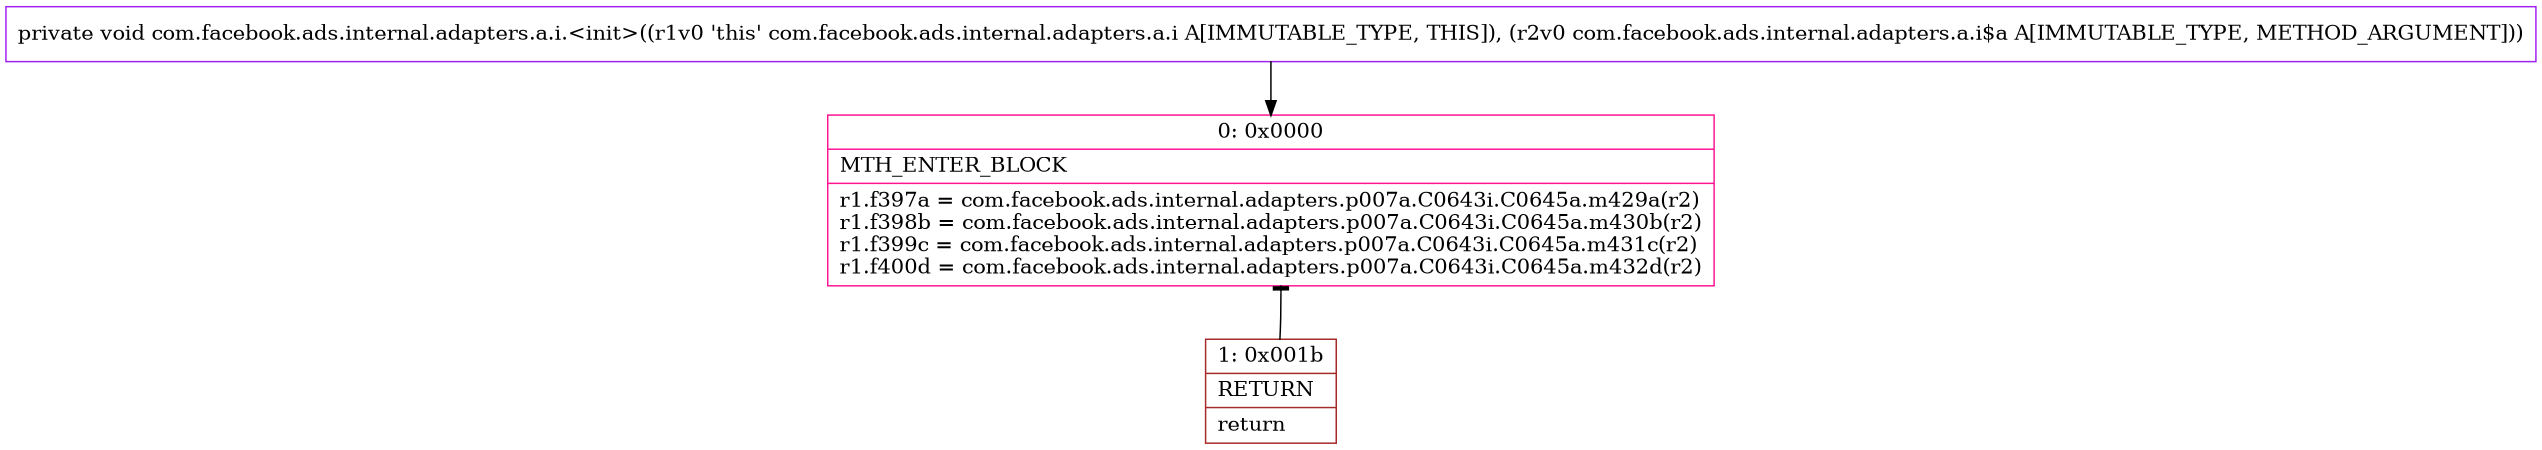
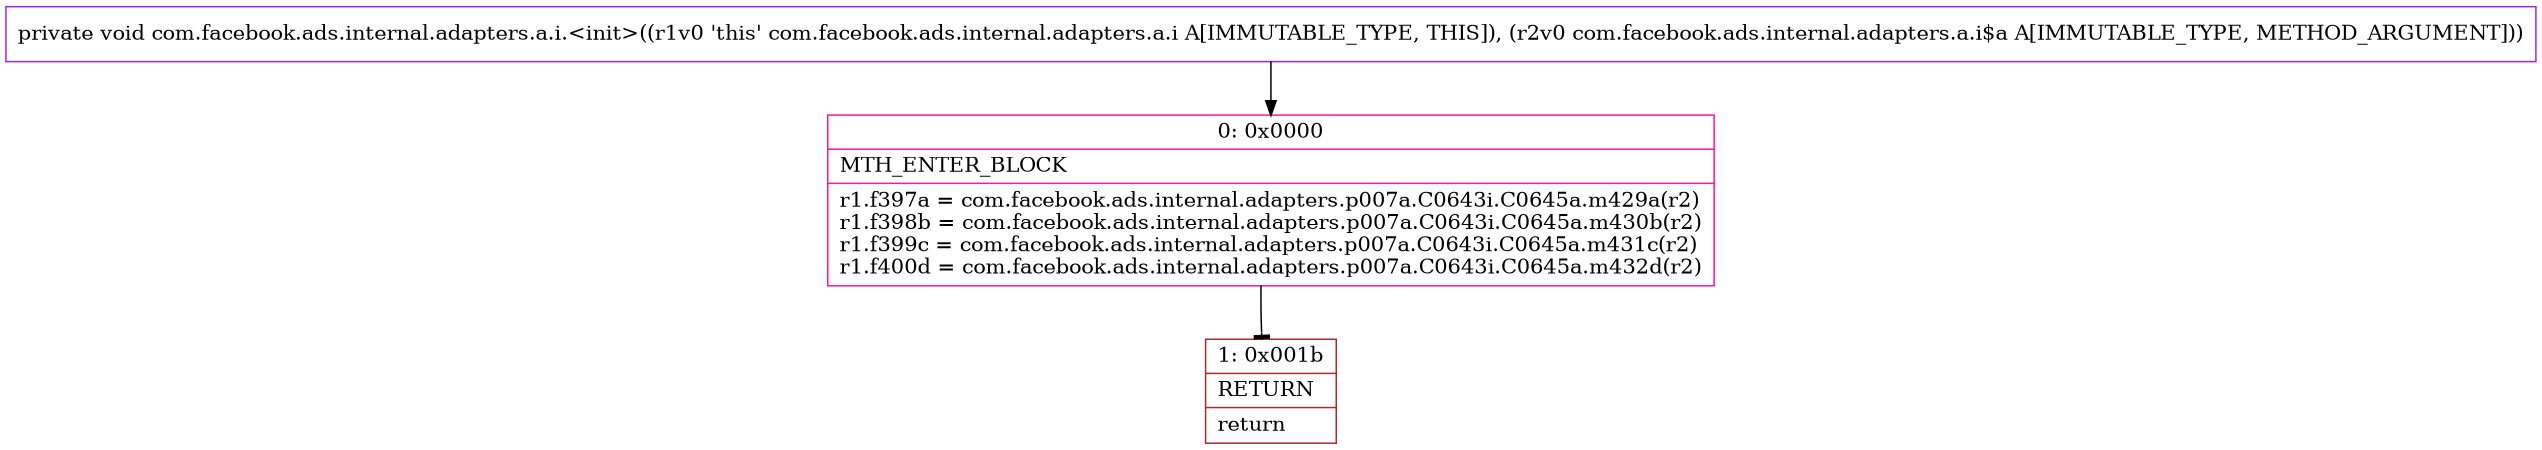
(1281, 316) -> (1261, 309)
